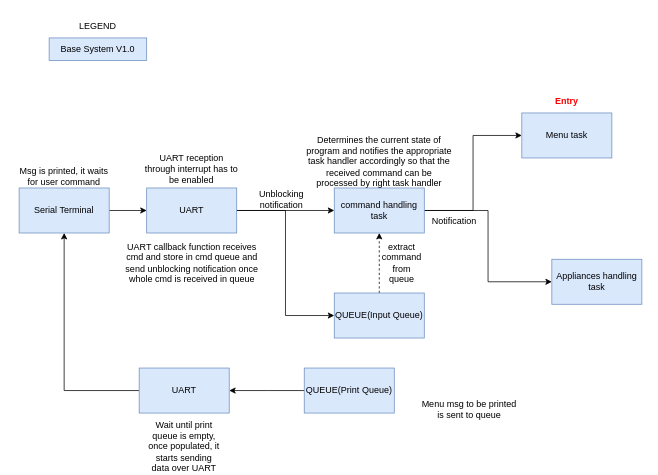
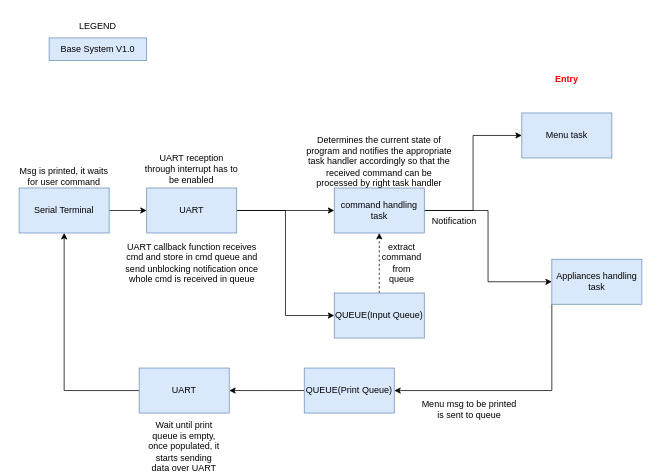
(567, 102) -> (567, 79)
(282, 199) -> none
none -> (518, 390)
